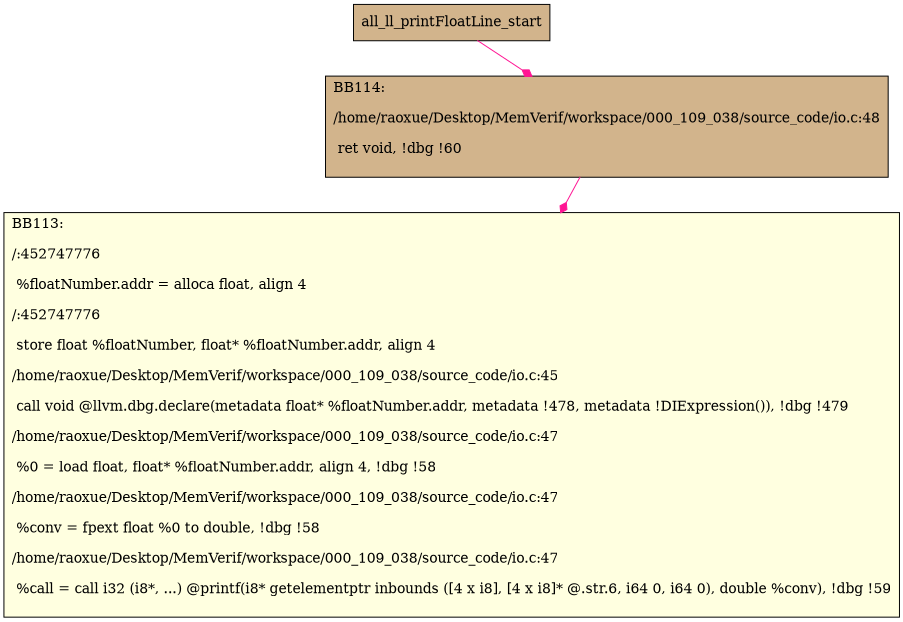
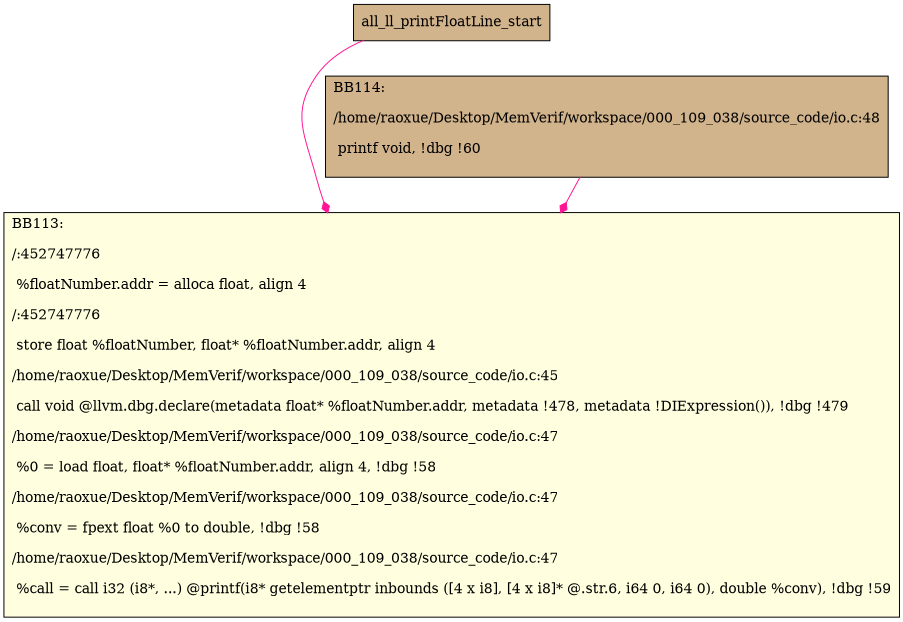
(500, 55) -> (303, 109)
(398, 149) -> (408, 149)
